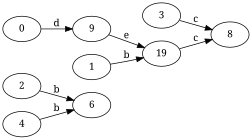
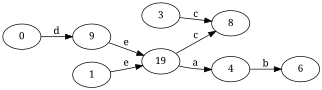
(127, 55) -> (126, 63)
none -> (191, 68)
(22, 86) -> none
